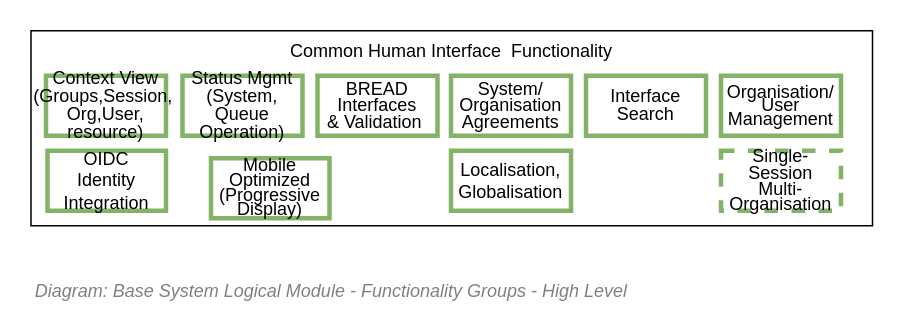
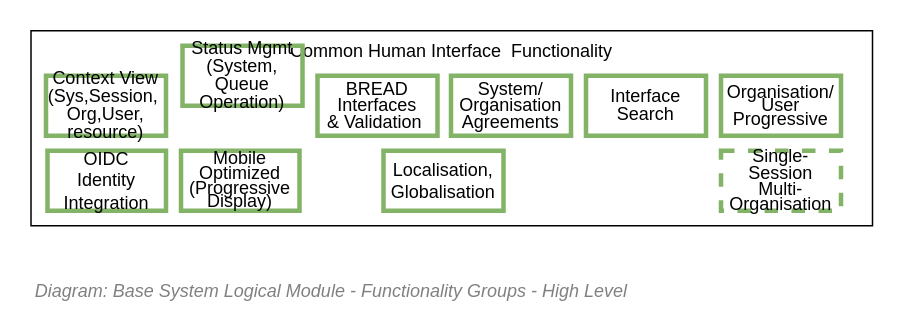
(106, 106) -> (106, 106)
(242, 106) -> (242, 76)
(781, 106) -> (781, 106)
(511, 181) -> (443, 181)
(270, 188) -> (240, 181)
